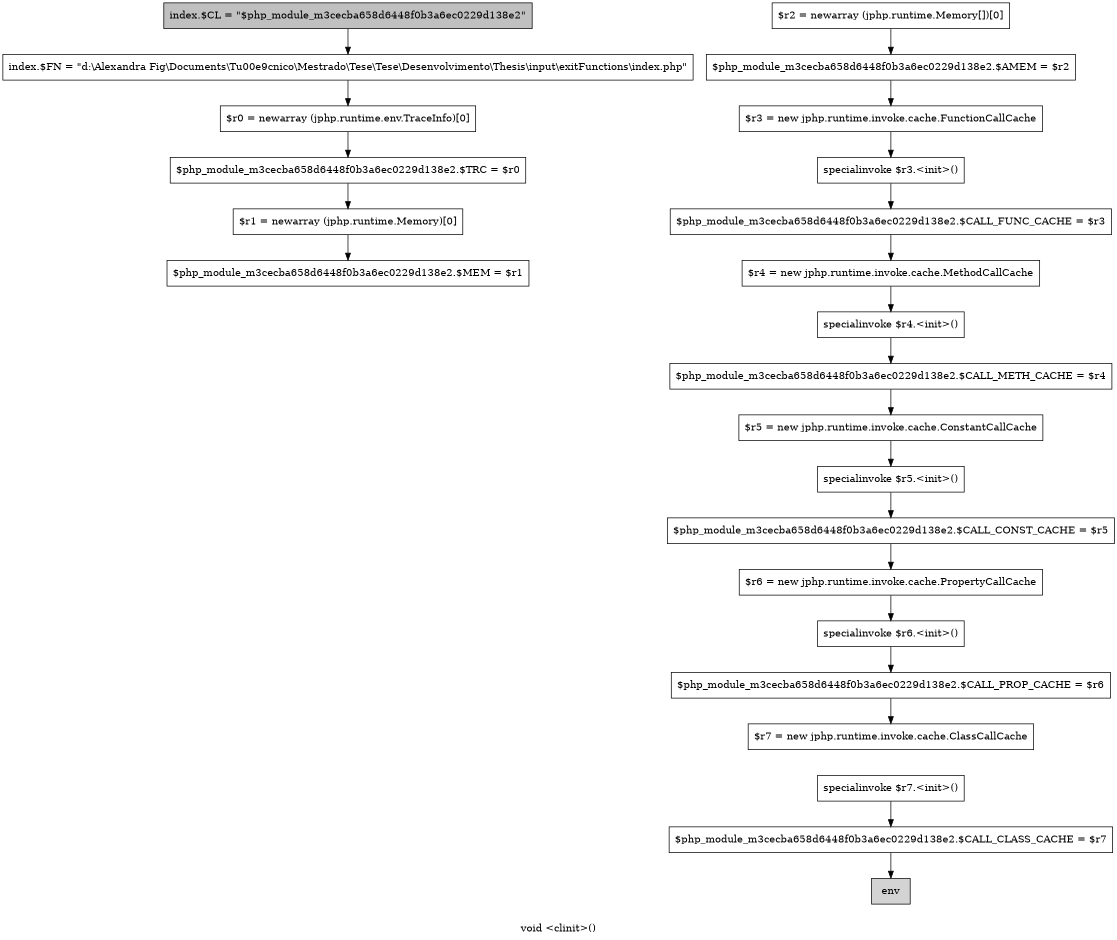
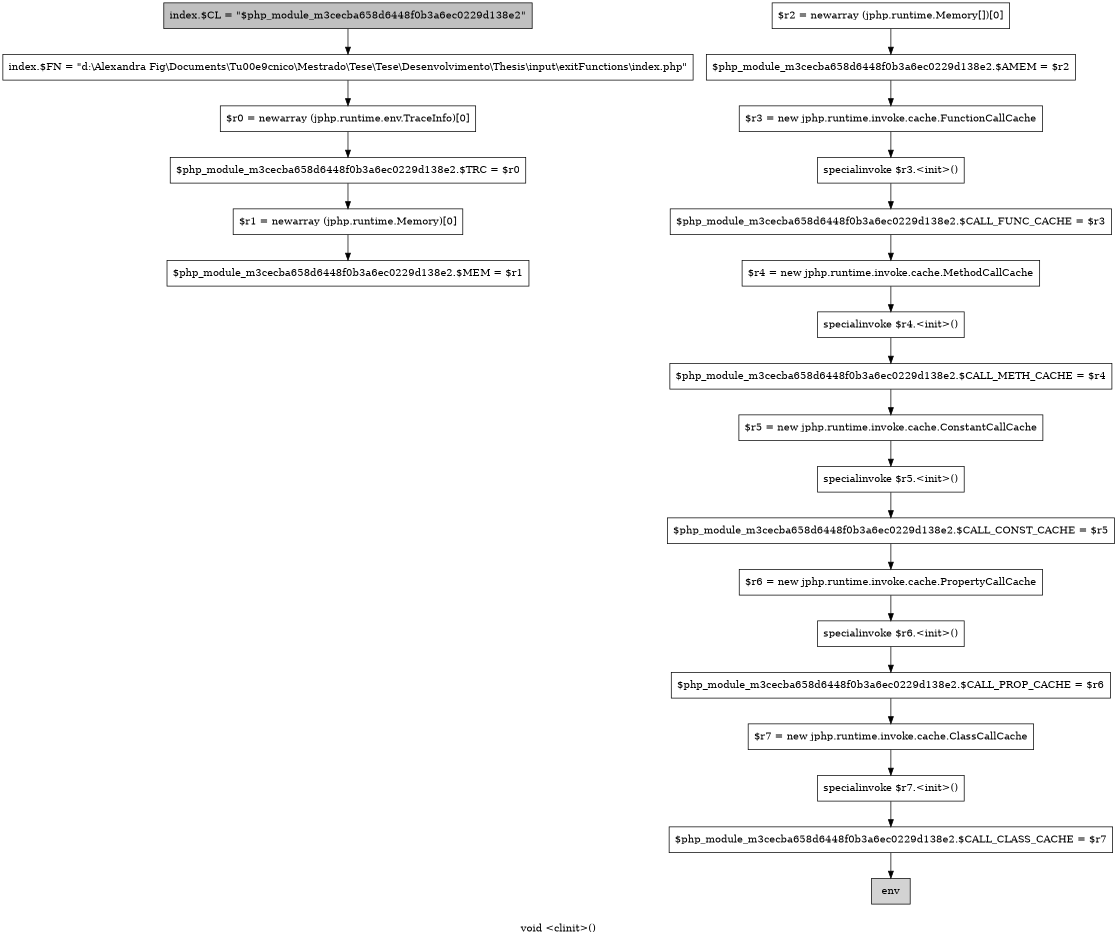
none -> (891, 759)
